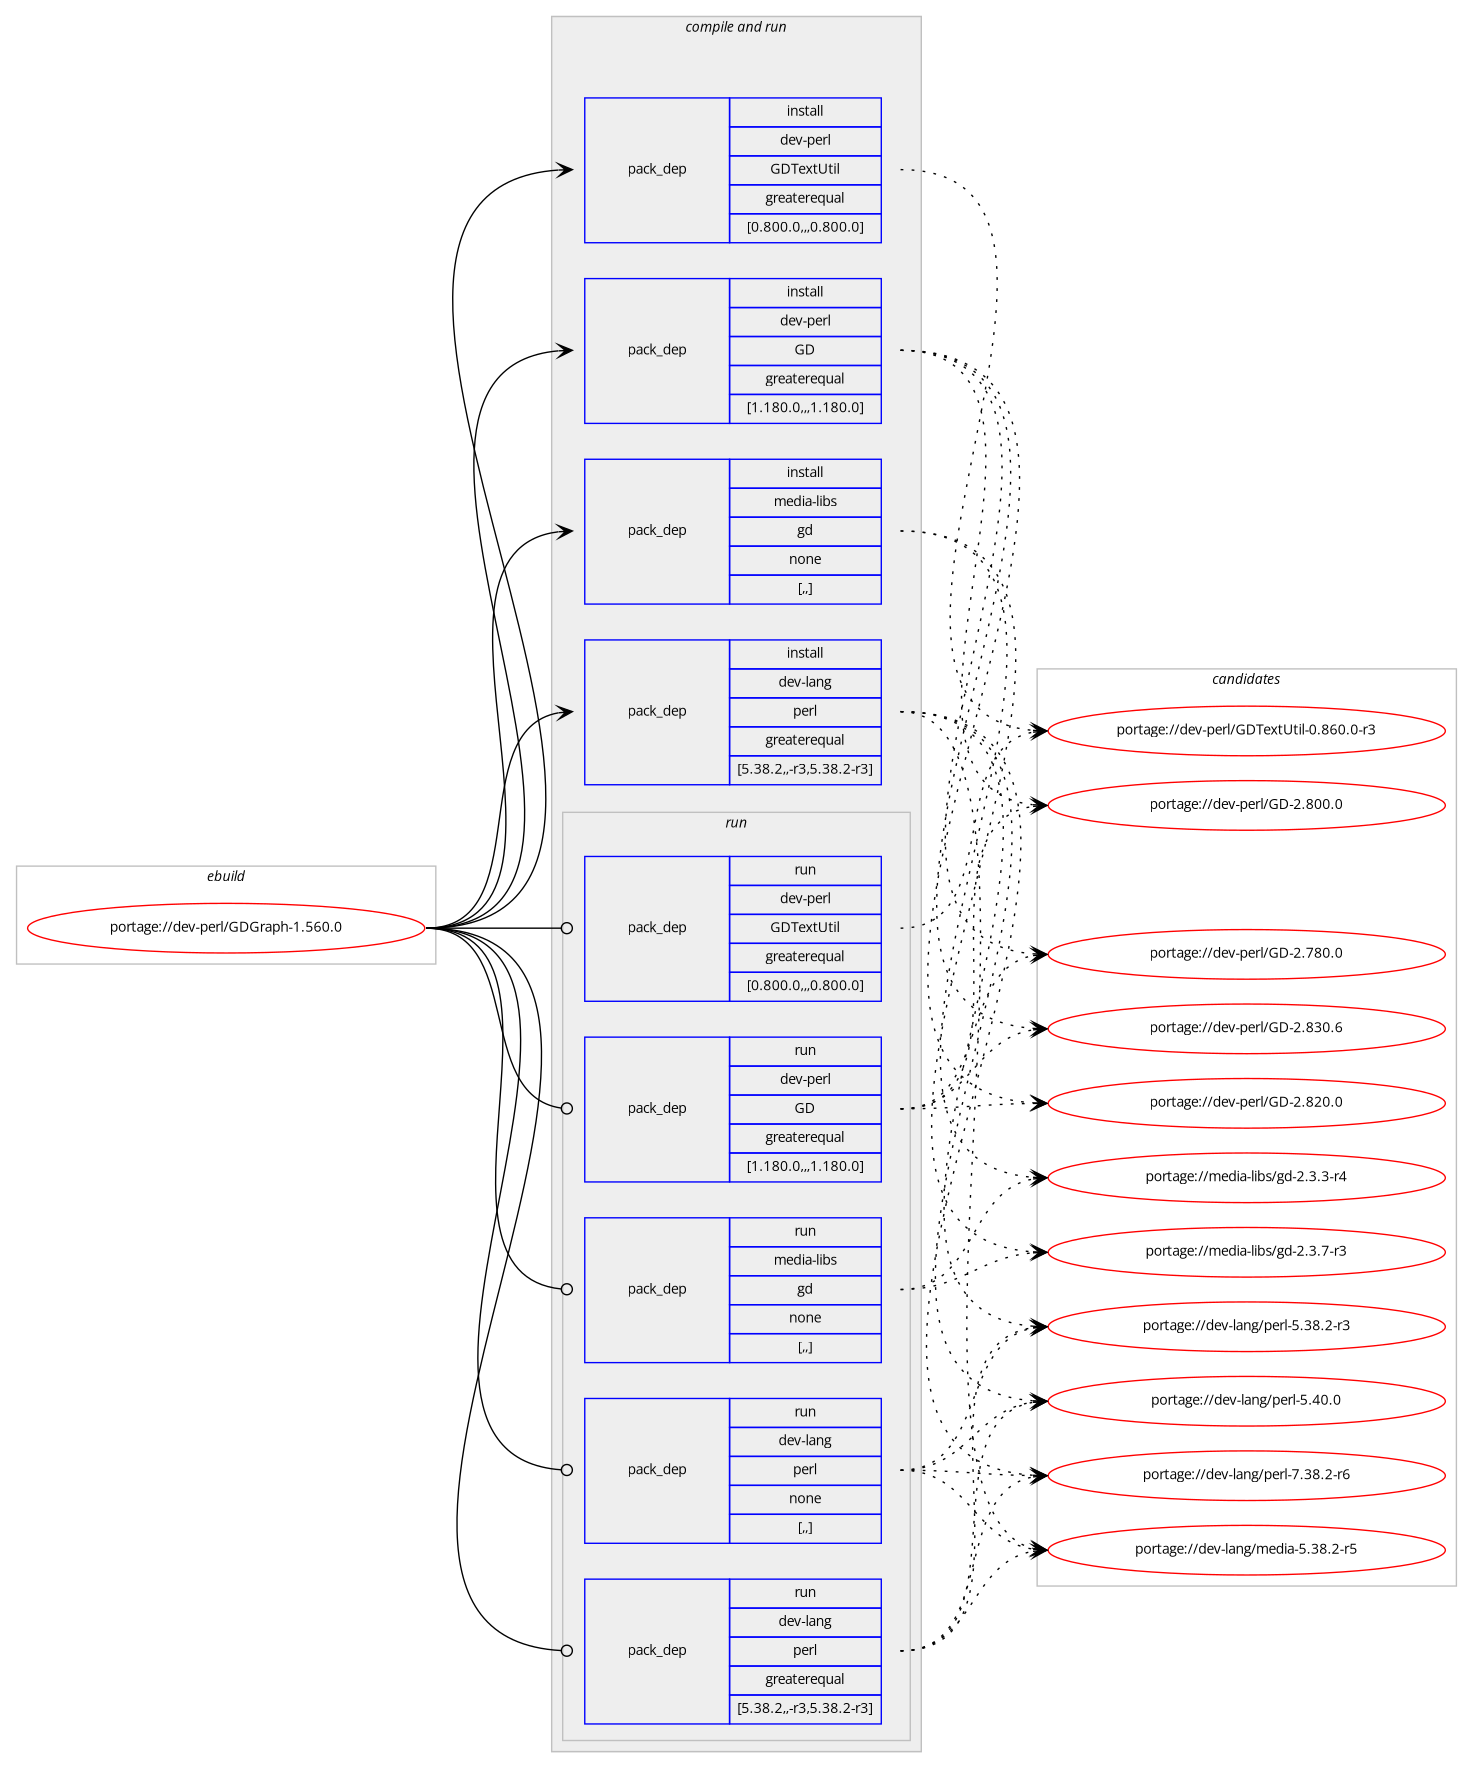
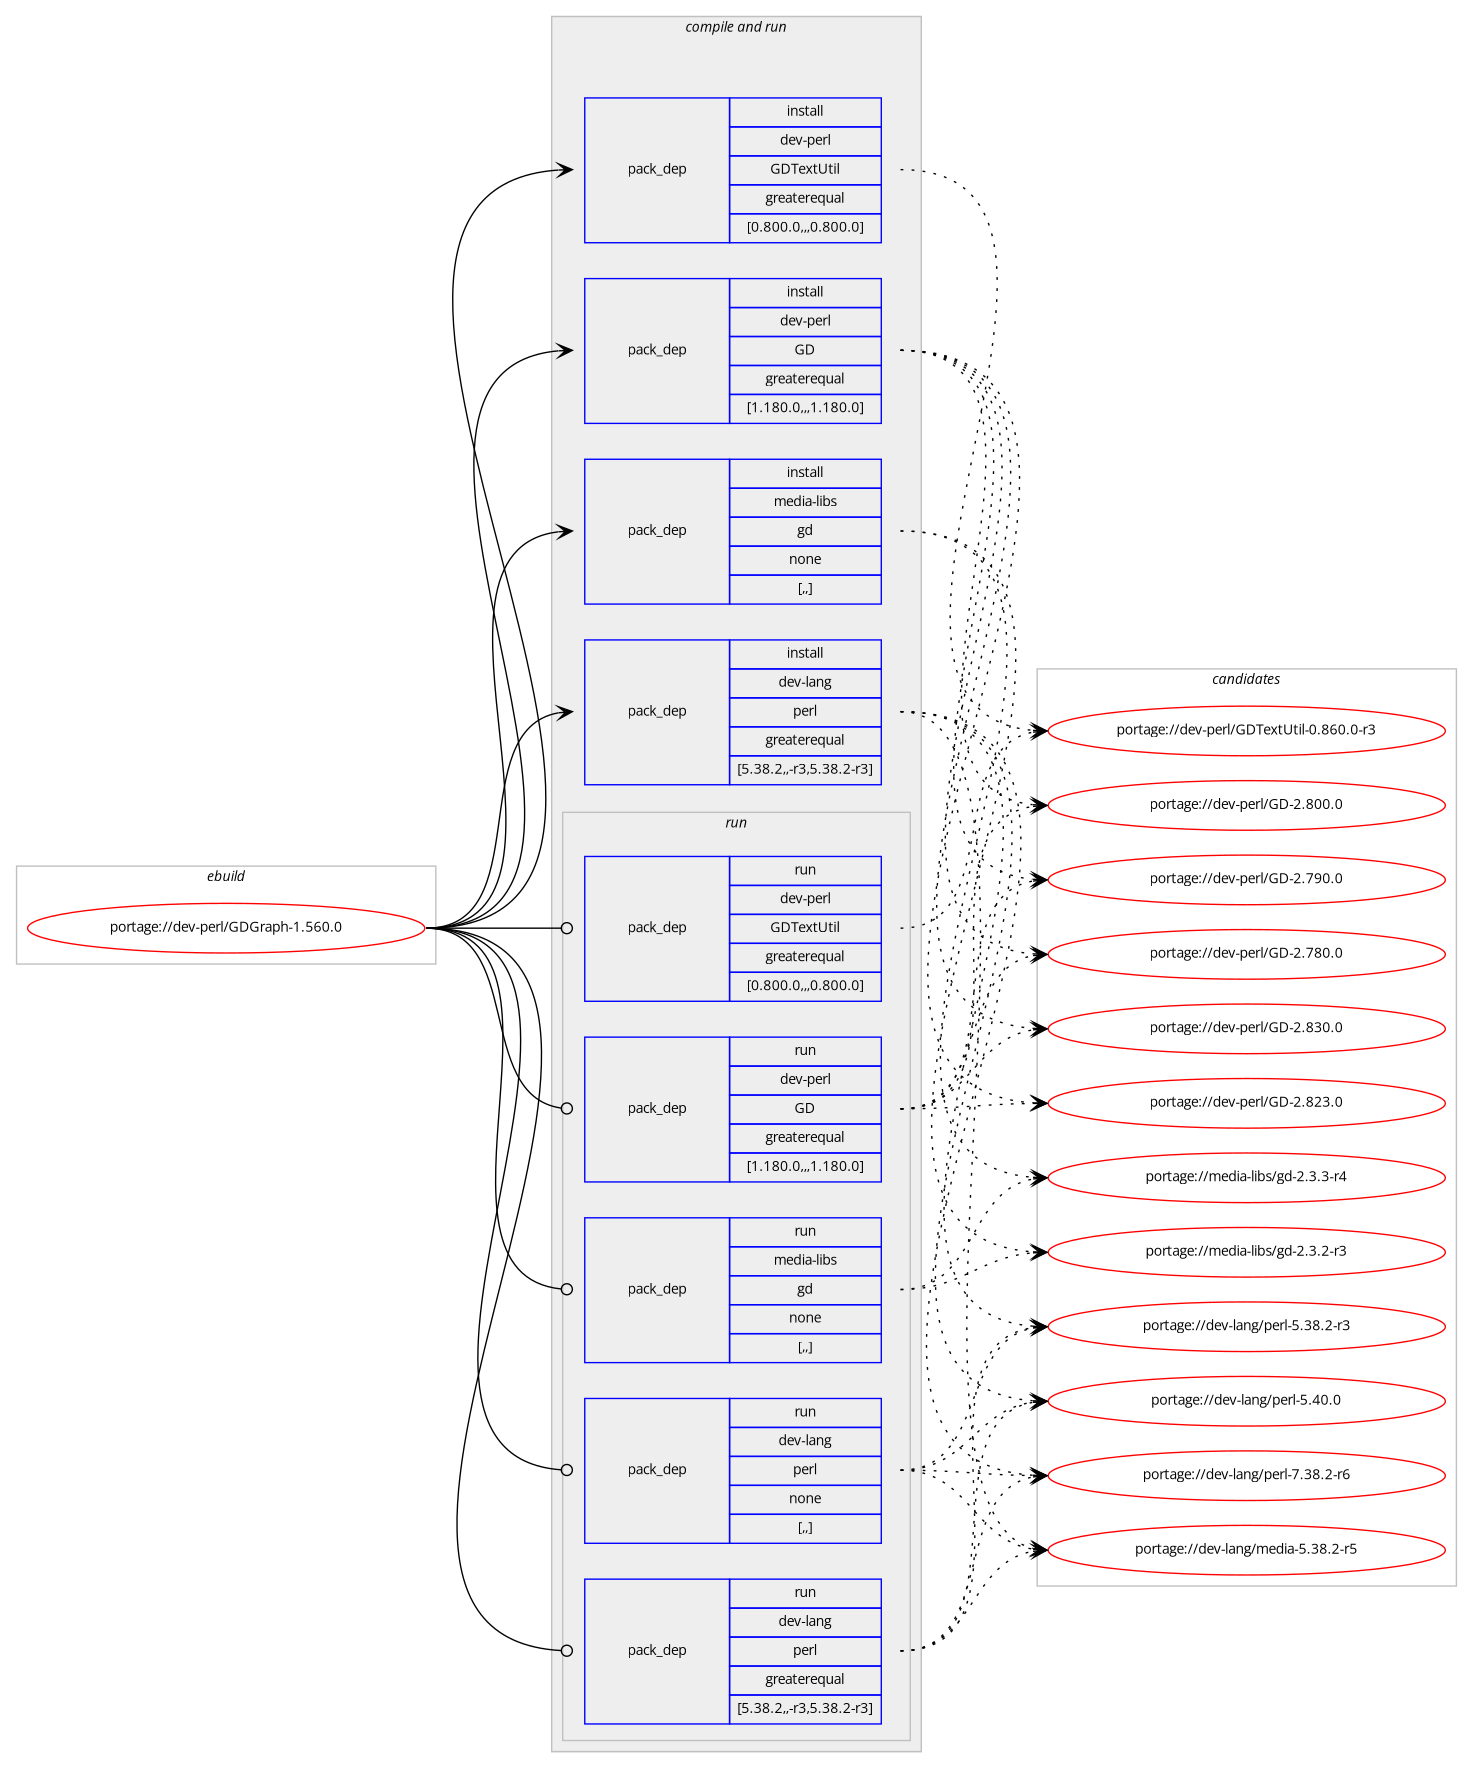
none -> (1247, 880)
(1247, 1029) -> (1247, 1029)
(1247, 1103) -> (1247, 1103)
(1247, 1252) -> (1247, 1252)
